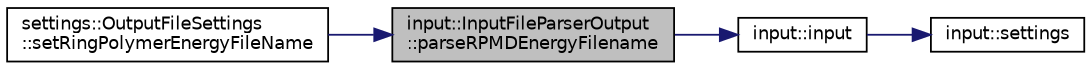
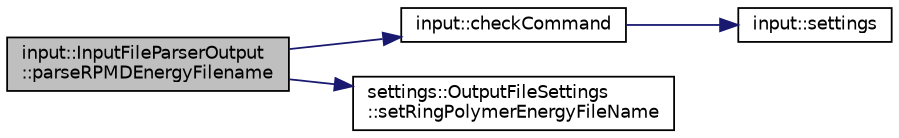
(351, 35) -> (312, 82)
(802, 35) -> (514, 25)
